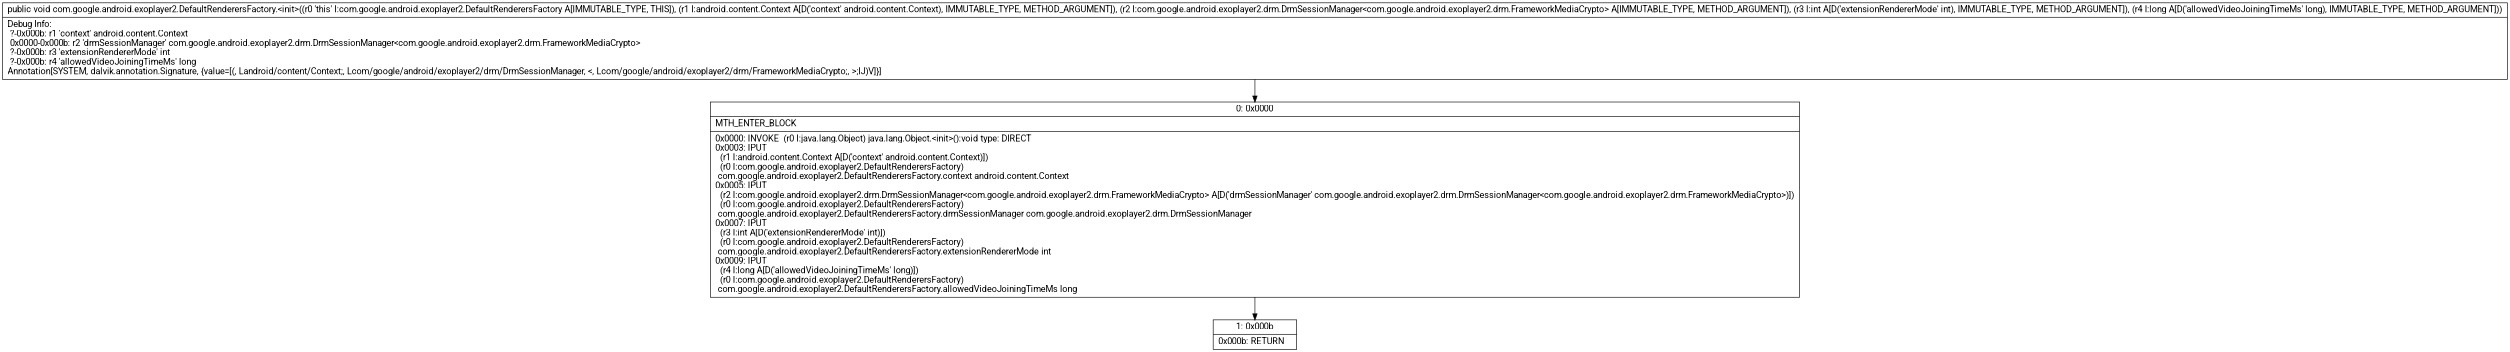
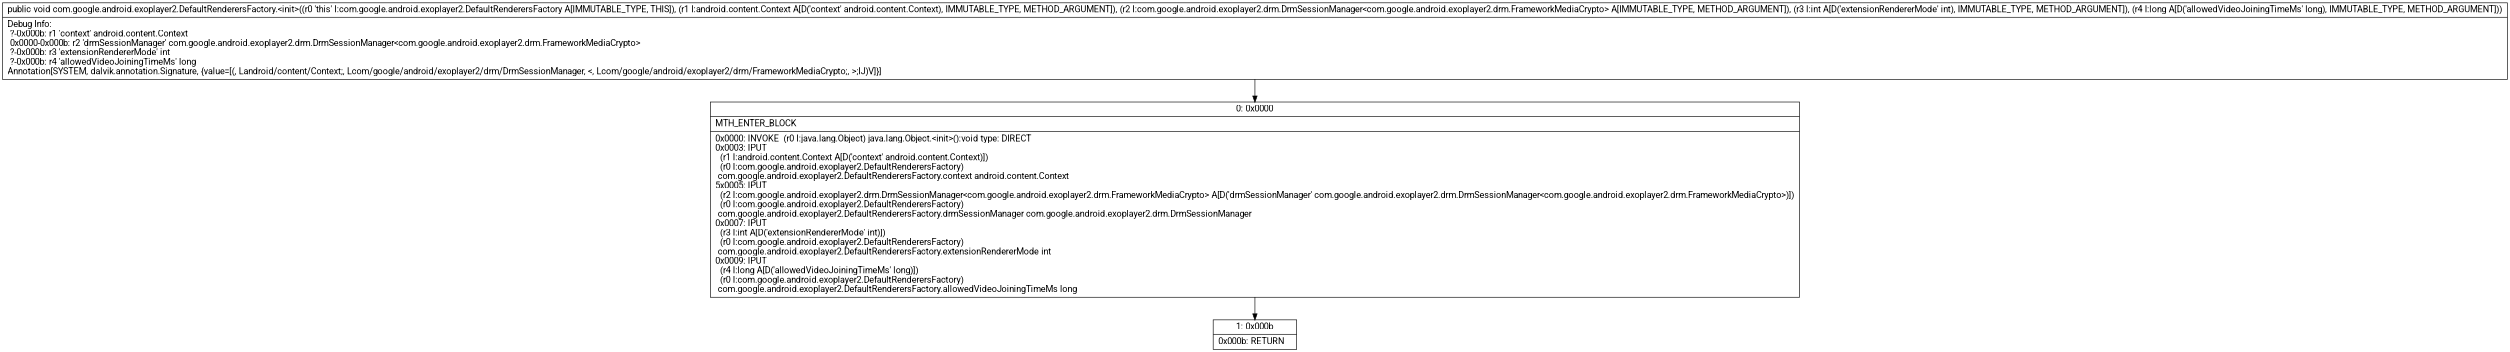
(744, 186) -> (744, 186)
